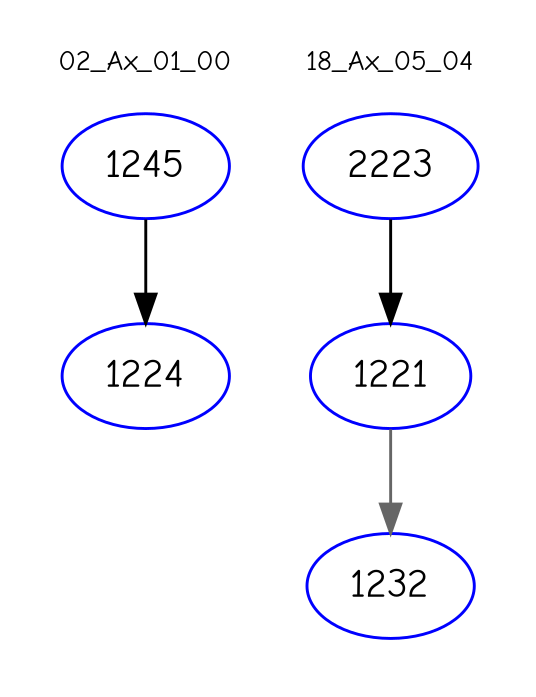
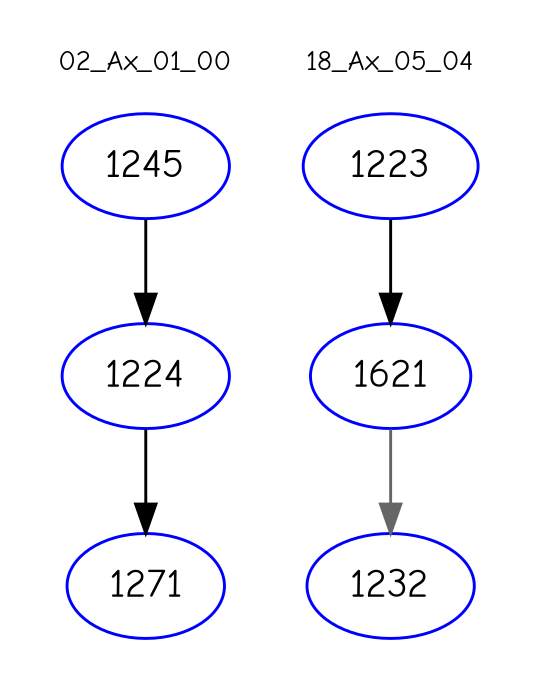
(391, 166) -> (391, 166)
(391, 376) -> (391, 376)
none -> (146, 586)
